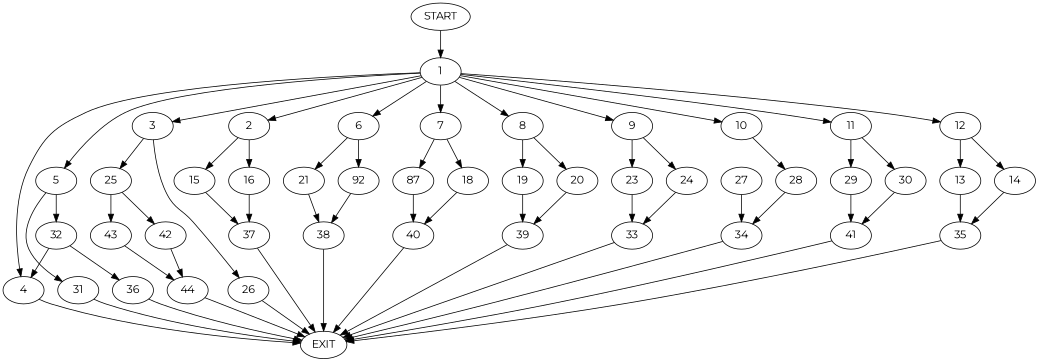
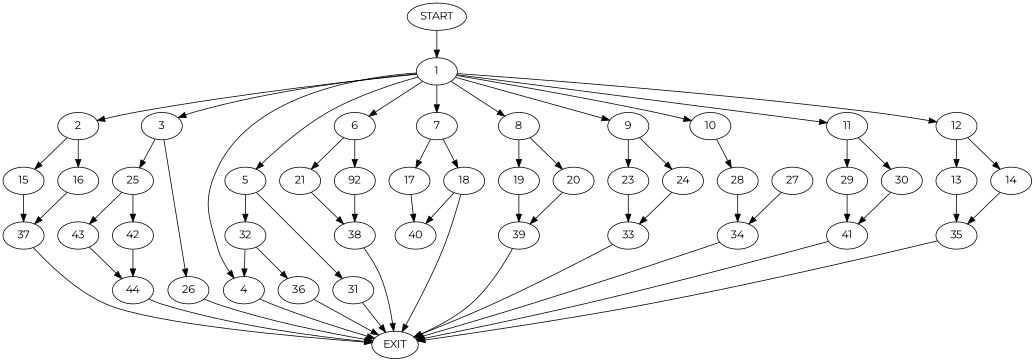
(413, 181) -> (409, 181)
(371, 287) -> (438, 262)
